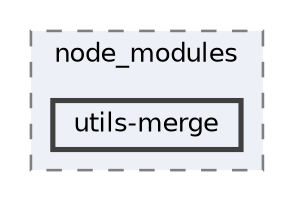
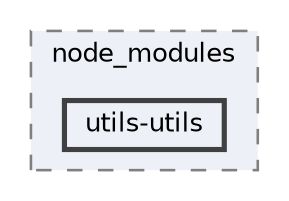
(147, 125) -> (144, 125)
